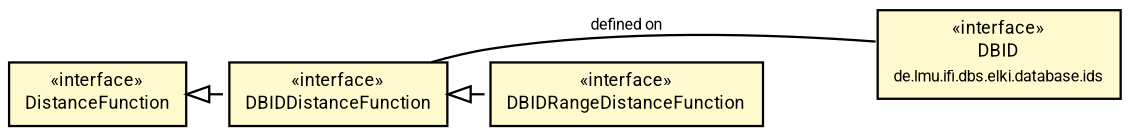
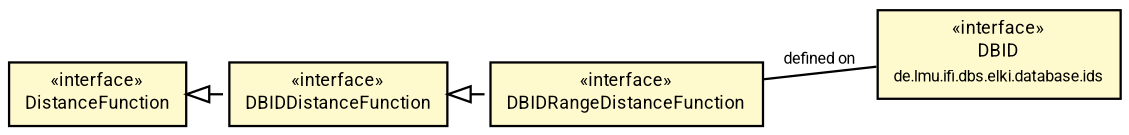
(652, 36) -> (820, 73)
